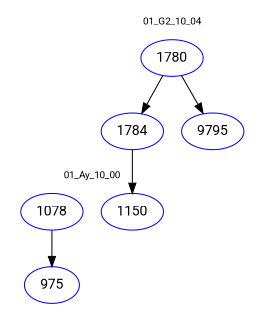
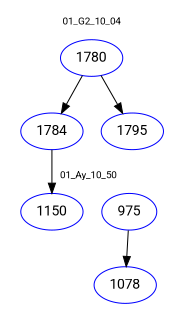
(213, 131) -> (132, 131)
(92, 176) -> (89, 176)
(52, 243) -> (128, 243)
